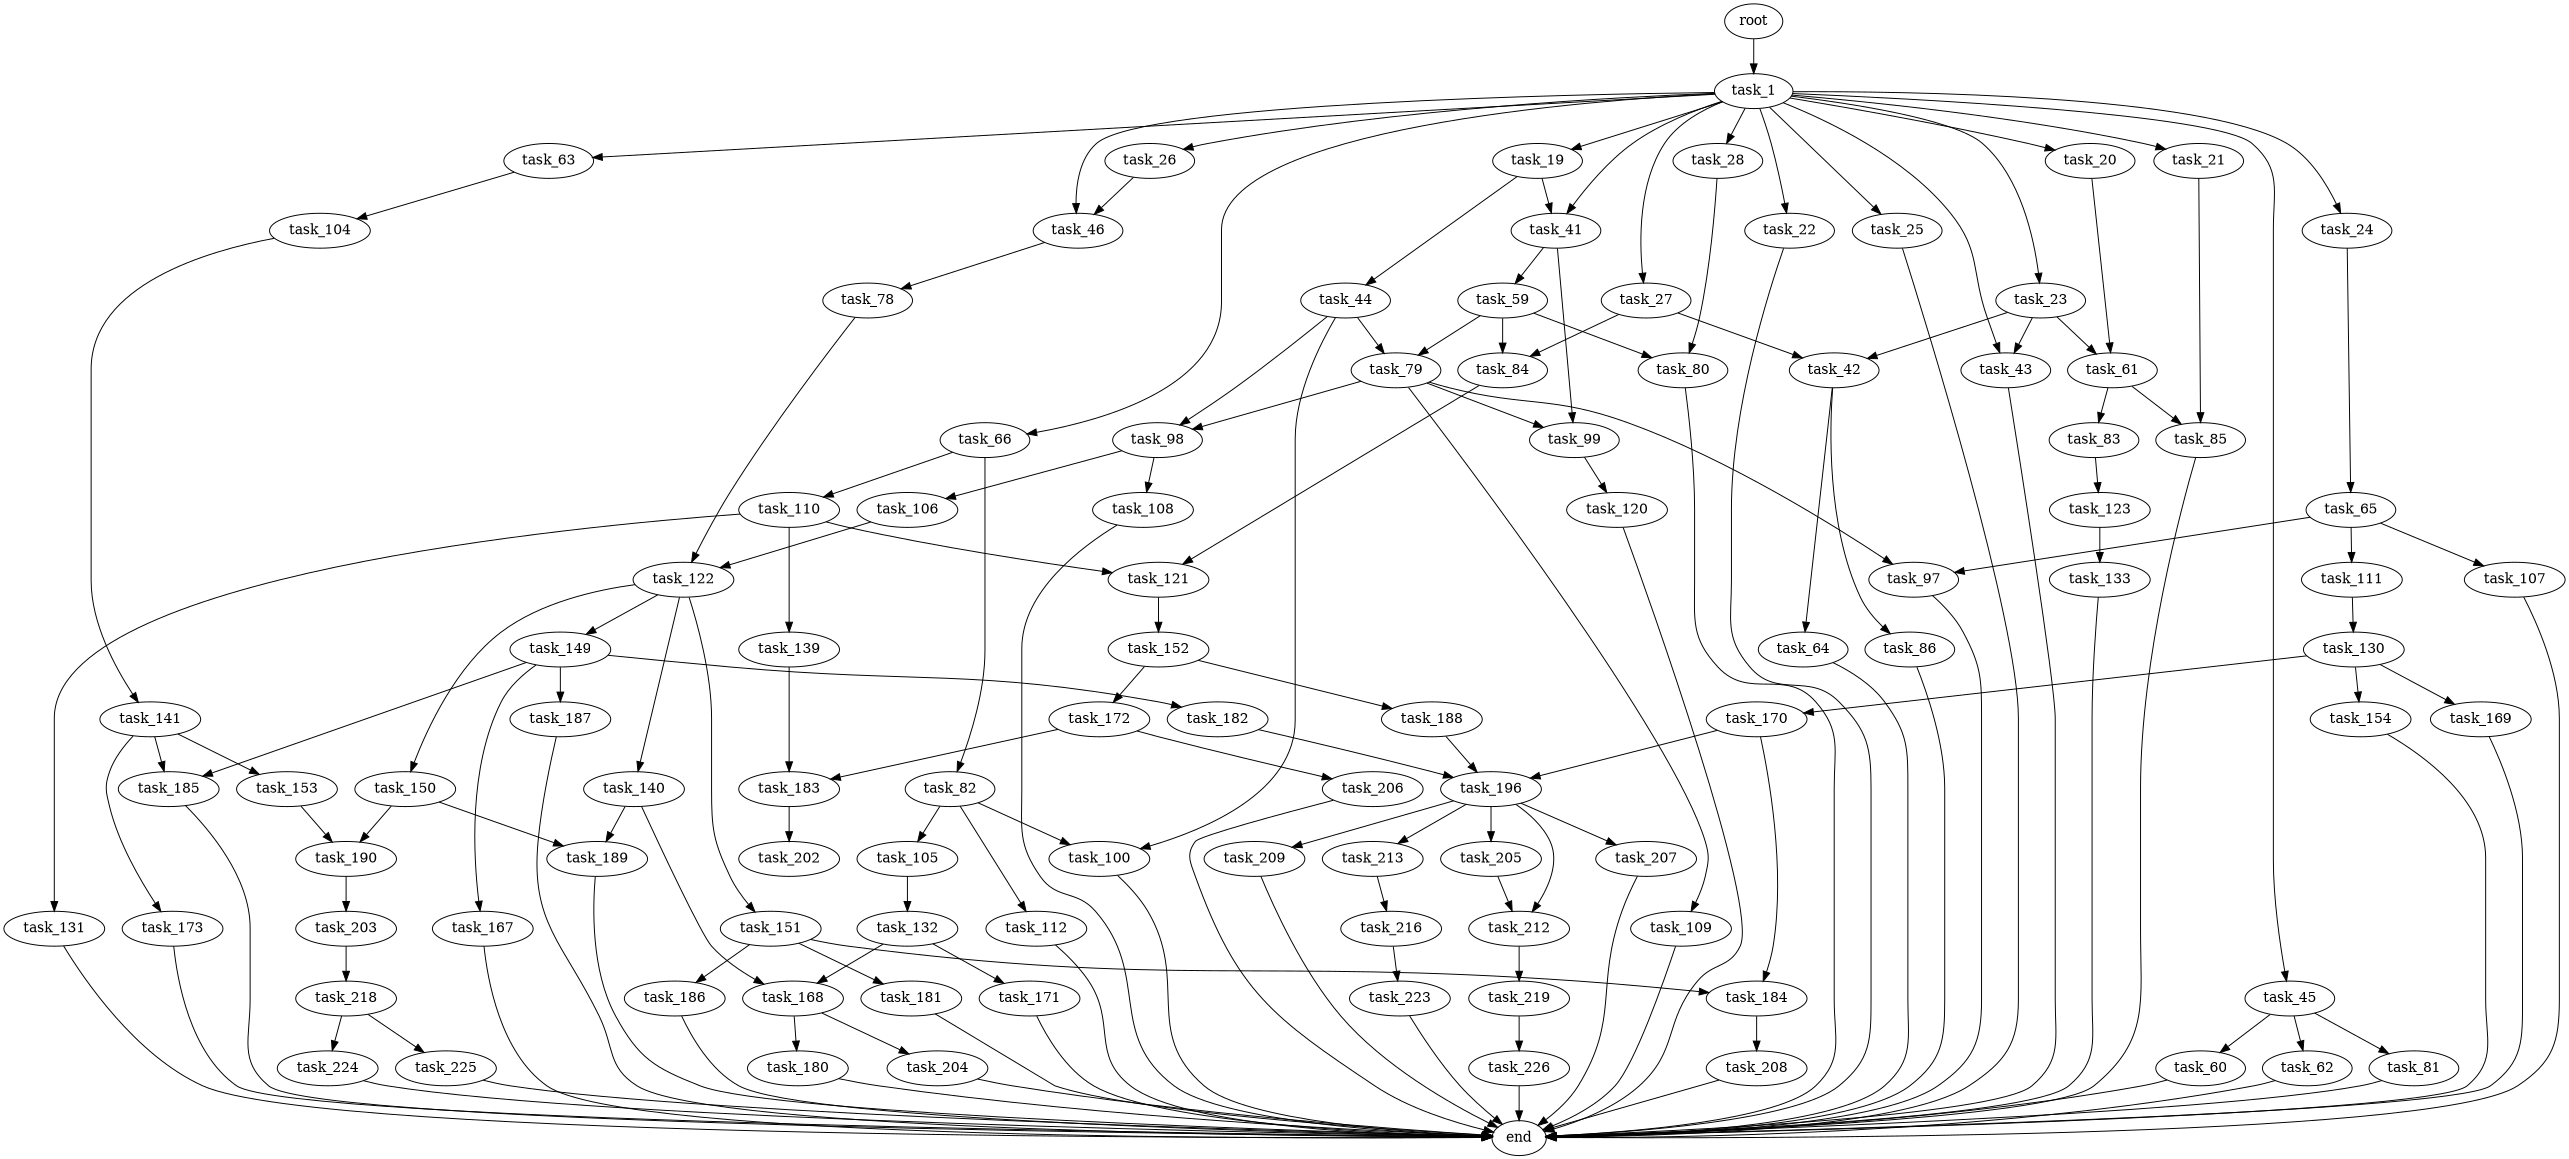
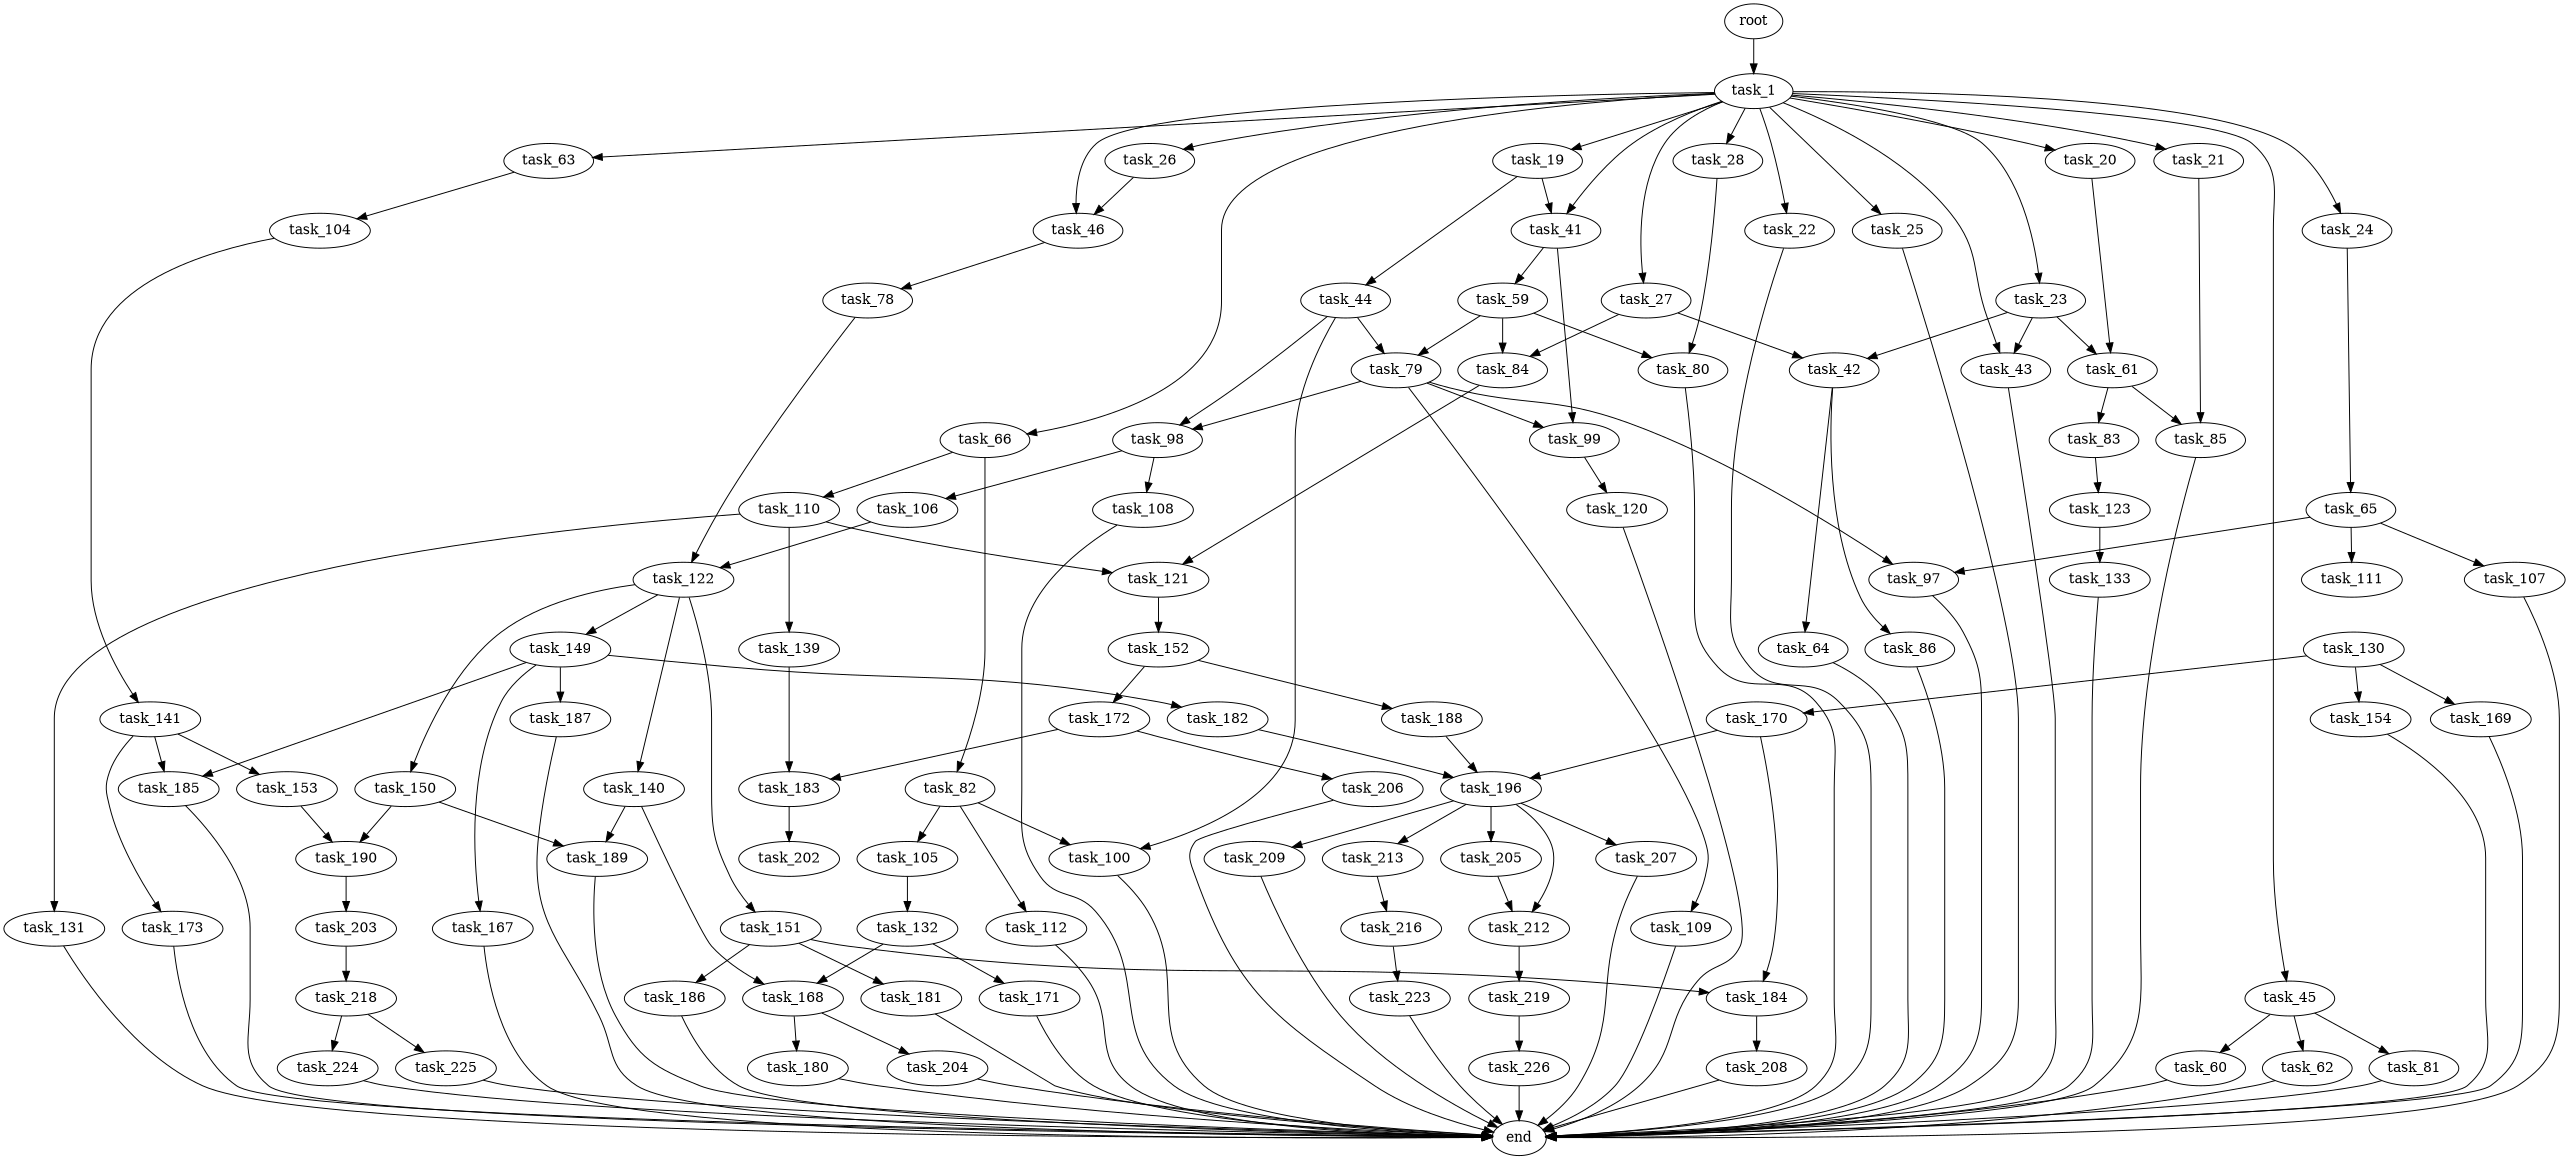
(2353, 610) -> none
